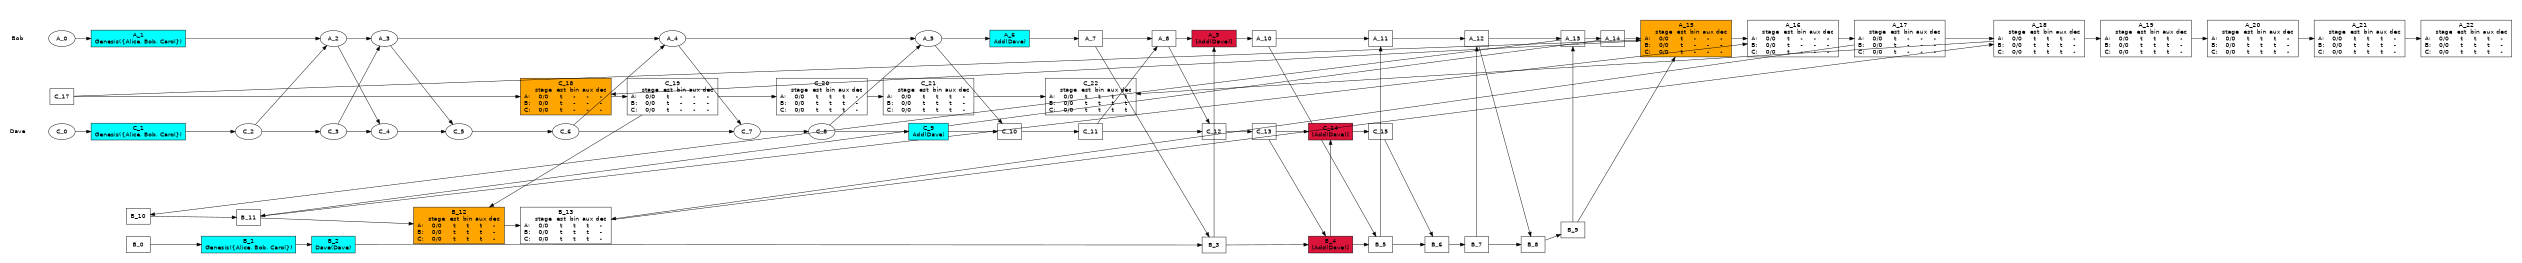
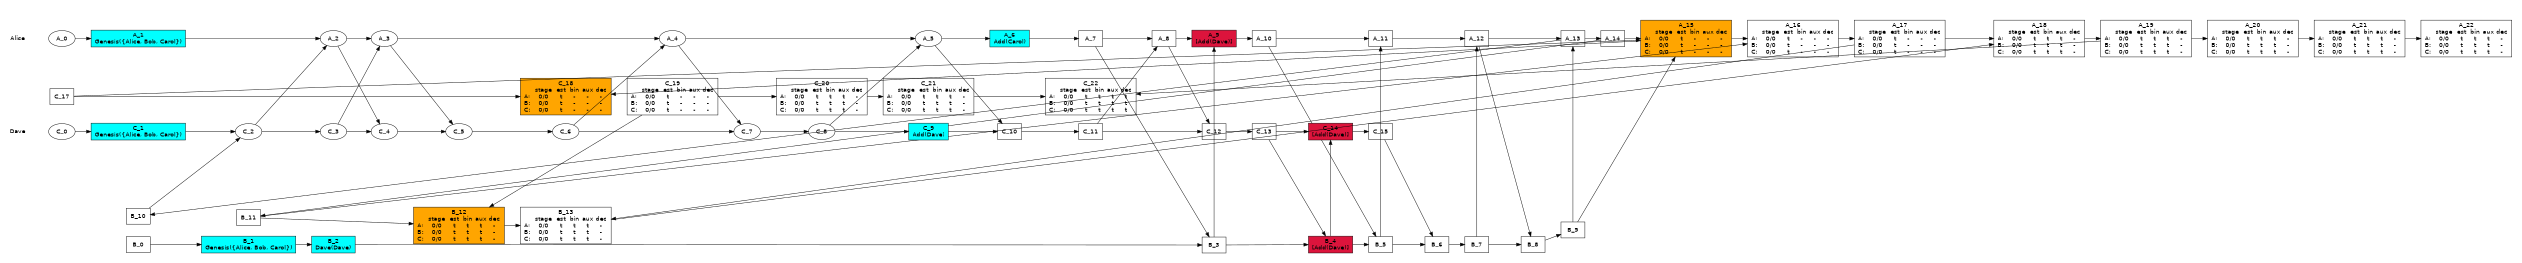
(18, 39) -> (18, 39)
(1010, 42) -> (1010, 42)
(1567, 67) -> (1621, 67)
(617, 97) -> none
(191, 217) -> (193, 174)
